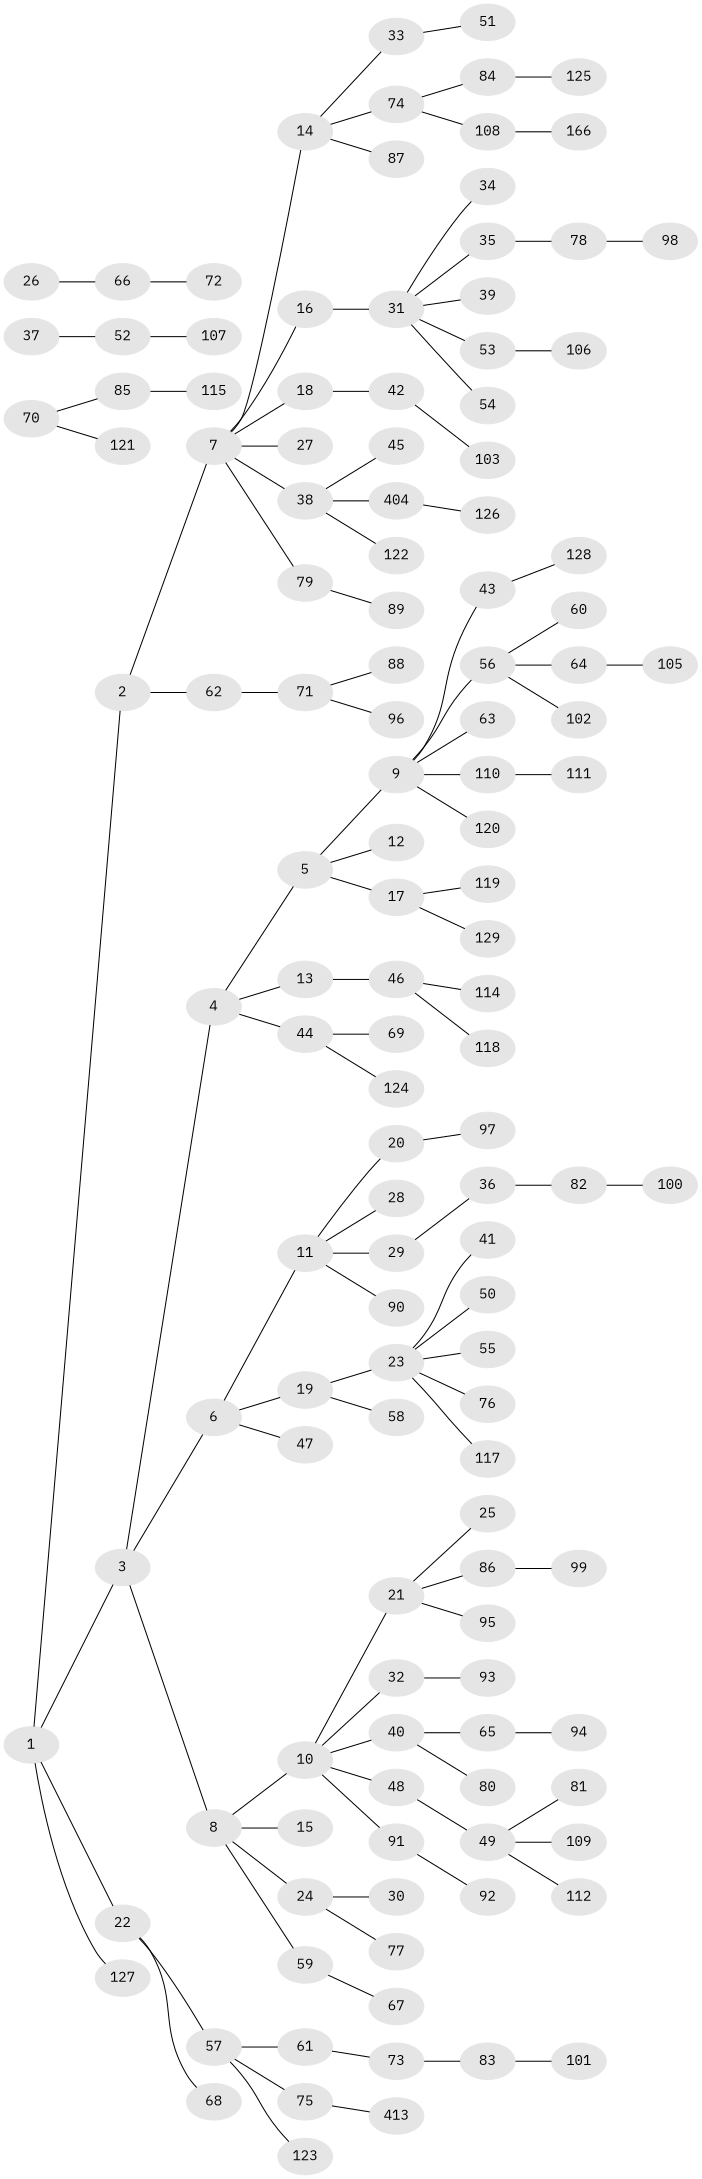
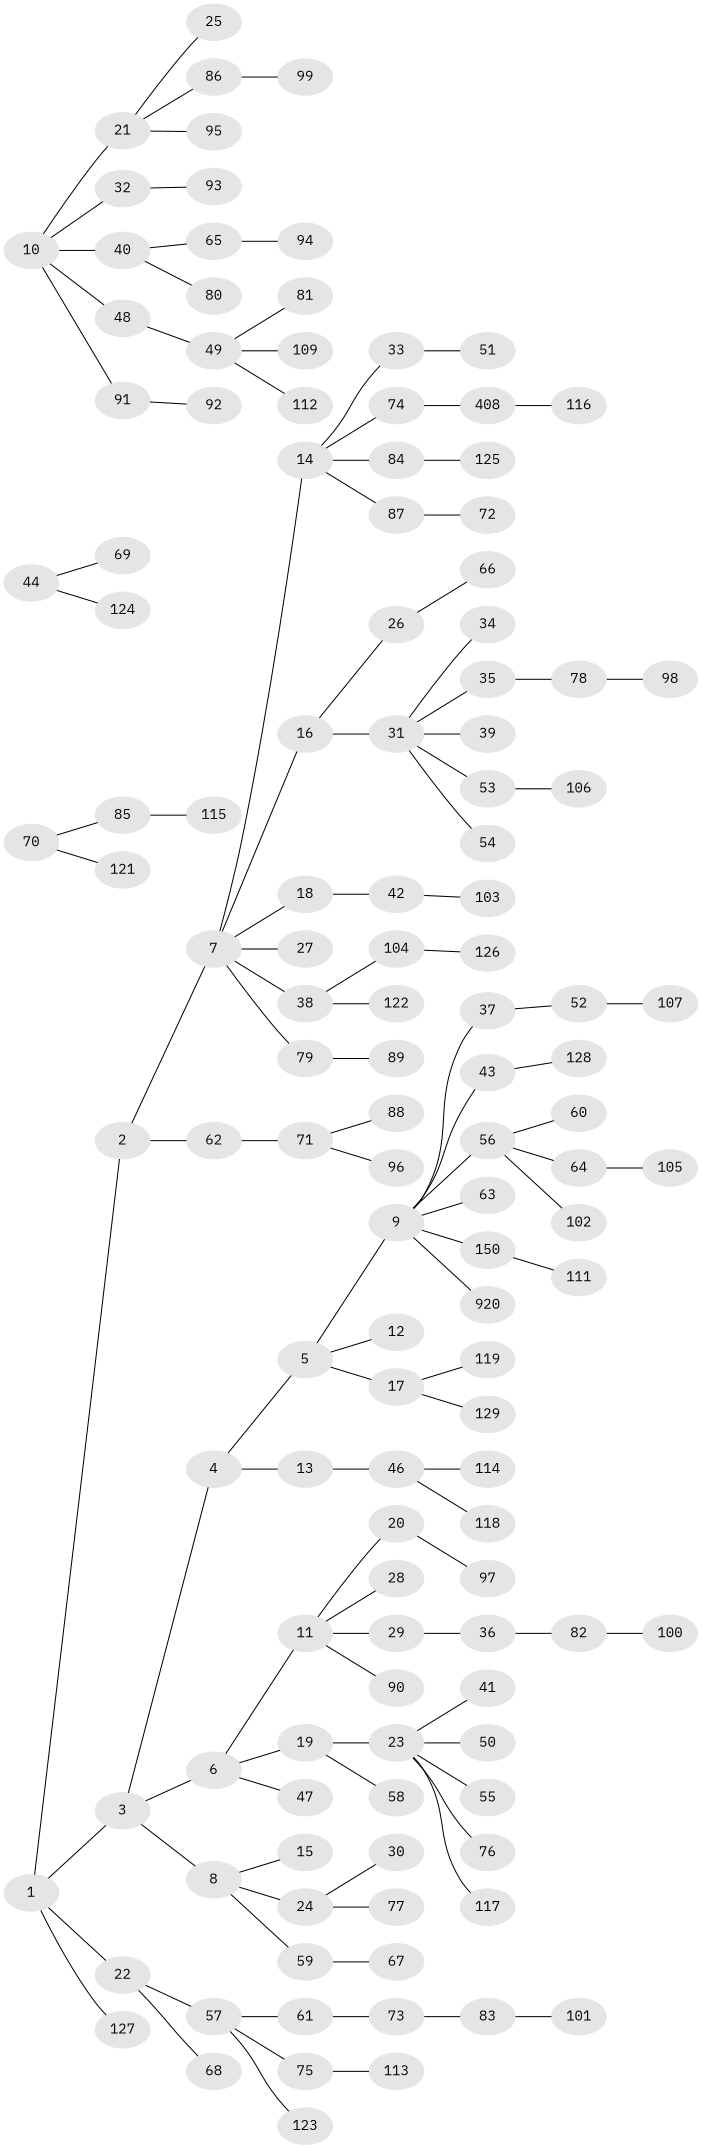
(442, 91) -> (351, 460)
(488, 132) -> (488, 406)
(579, 132) -> (579, 406)
(168, 282) -> (442, 515)
(396, 446) -> none
(396, 501) -> (396, 949)
none -> (351, 679)
(488, 775) -> (488, 1250)
(488, 829) -> (488, 1305)
(260, 1021) -> none
none -> (444, 1118)
(260, 1794) -> none
(396, 2116) -> (396, 2071)
